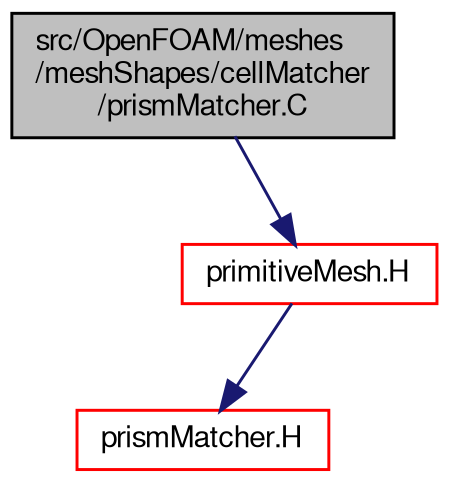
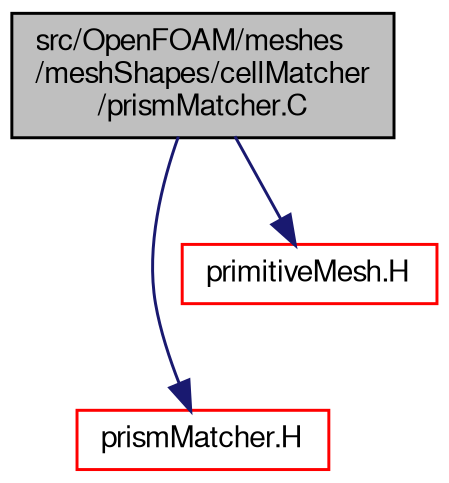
(264, 345) -> (153, 260)
